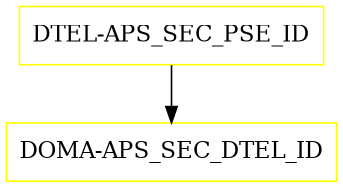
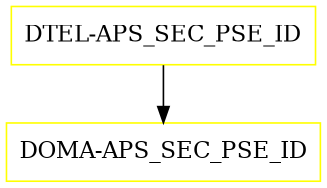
(172, 152) -> (163, 152)
